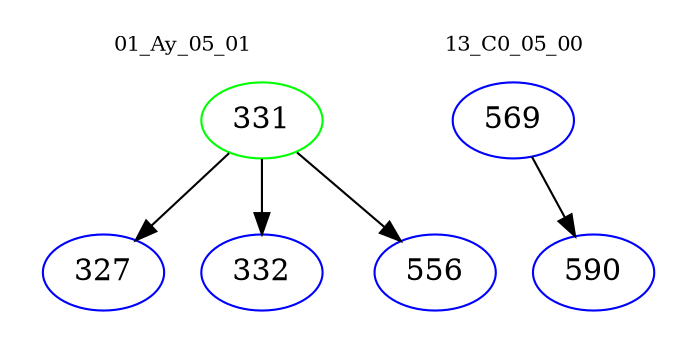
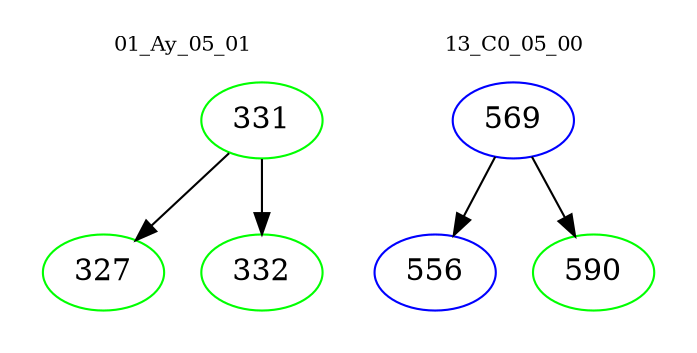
(325, 177) -> (479, 187)
(104, 273) -> (104, 273)
(262, 273) -> (262, 273)
(594, 273) -> (594, 273)
